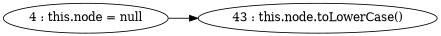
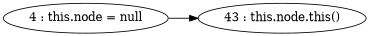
(318, 18) -> (282, 18)
